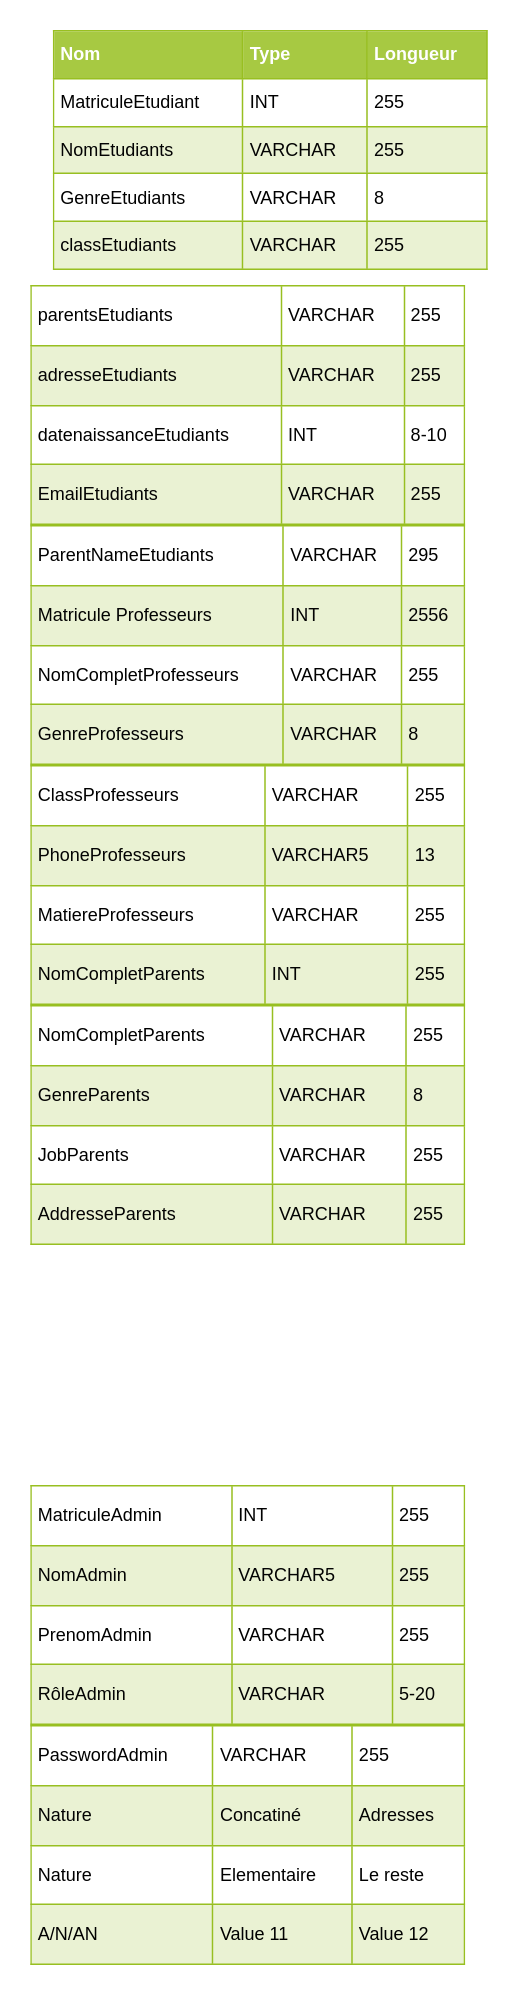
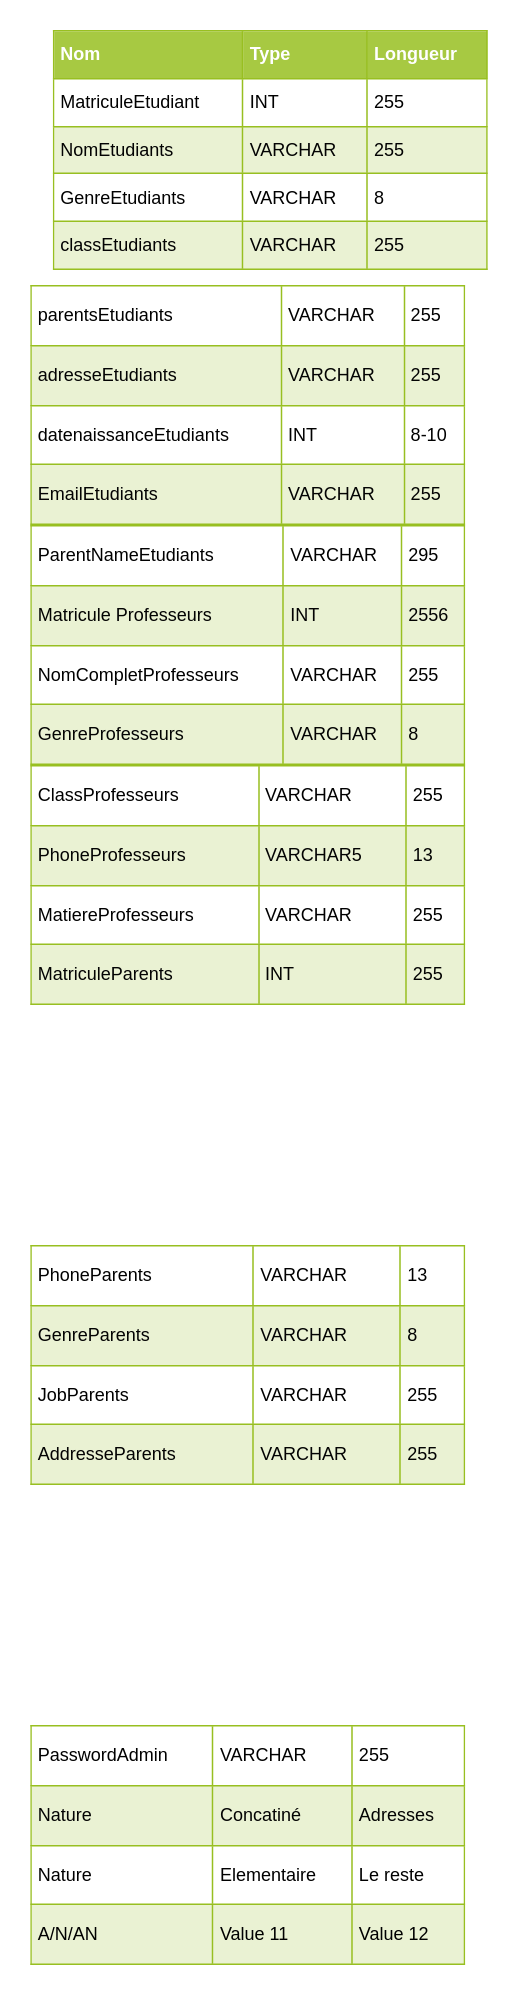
(170, 820) -> (170, 820)
(248, 1126) -> none
none -> (248, 1366)
(248, 1606) -> none
